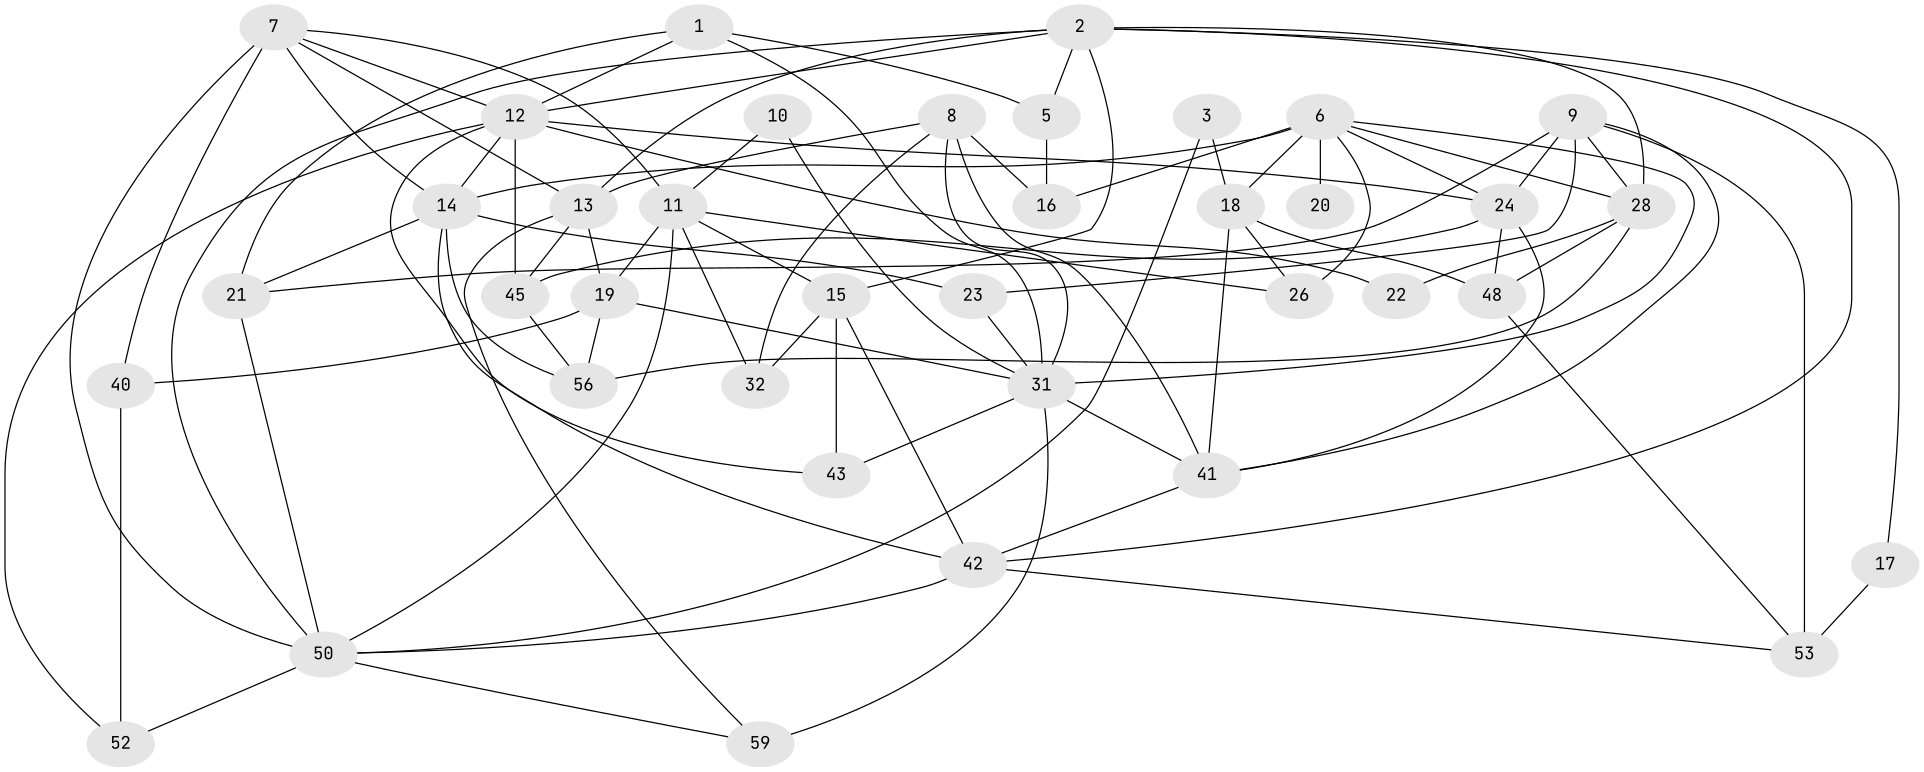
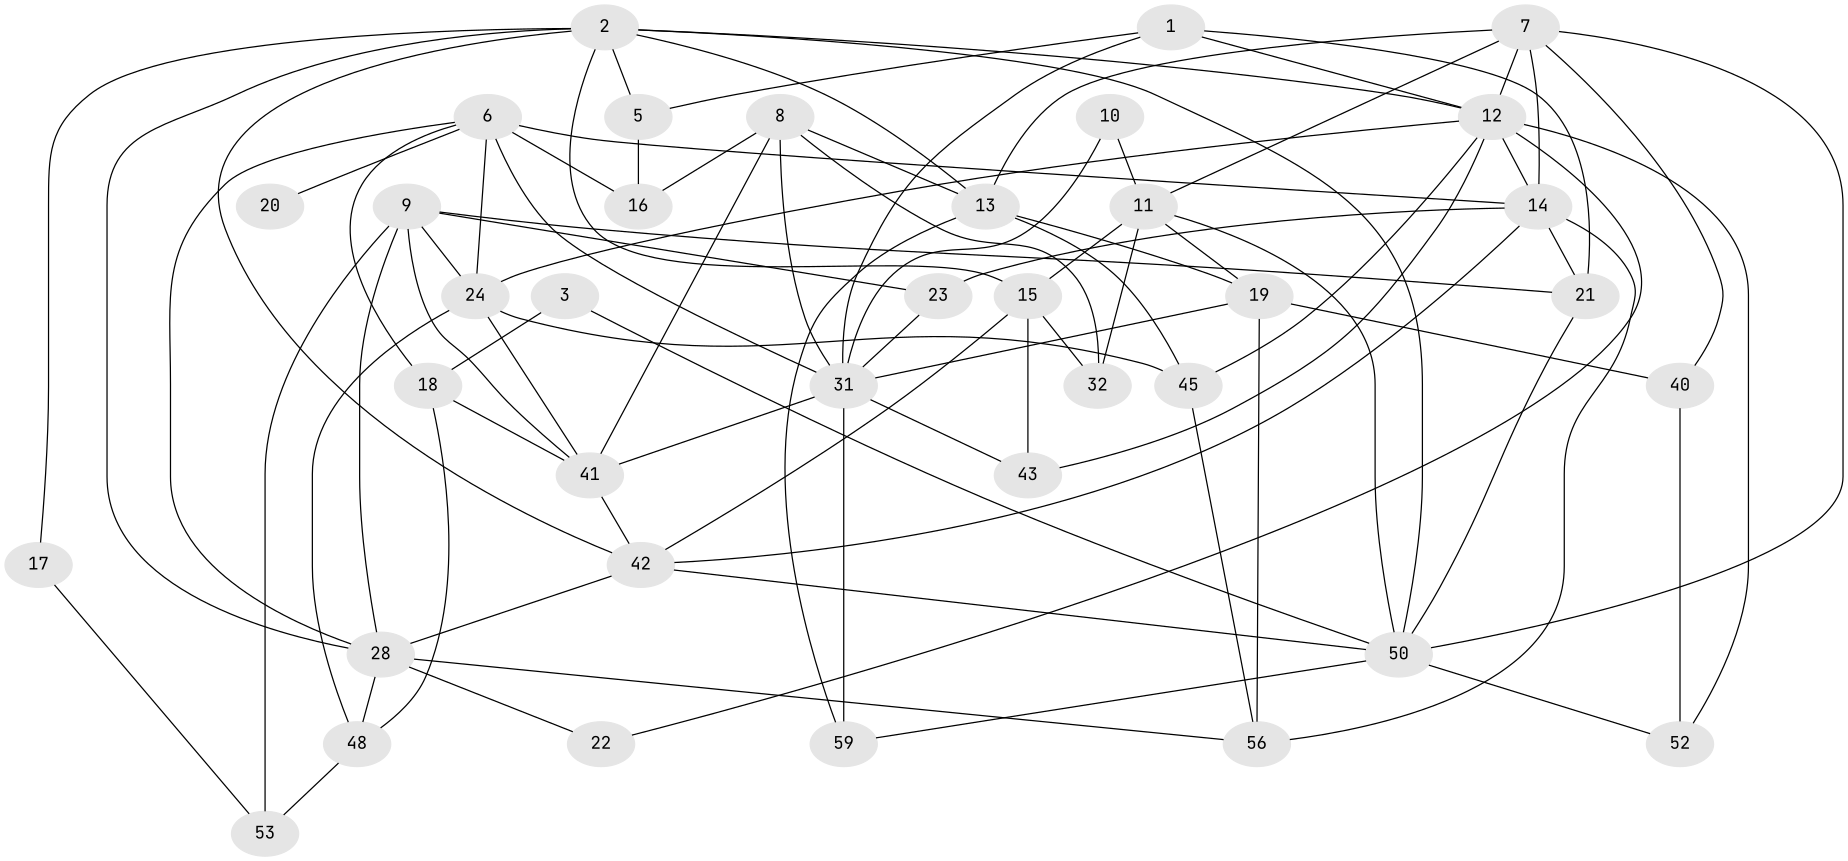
(1299, 296) -> none
(1389, 610) -> (511, 610)
